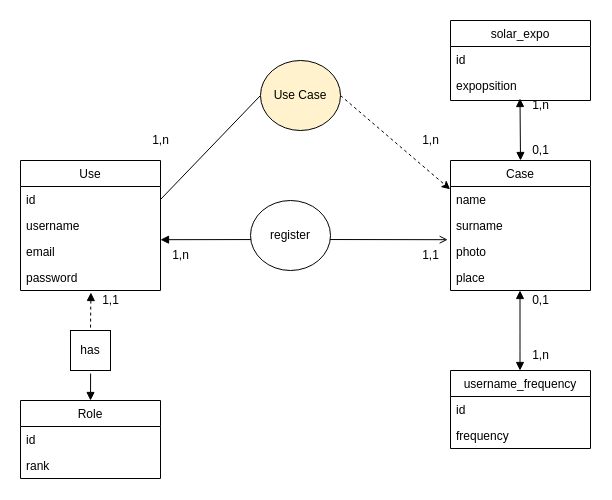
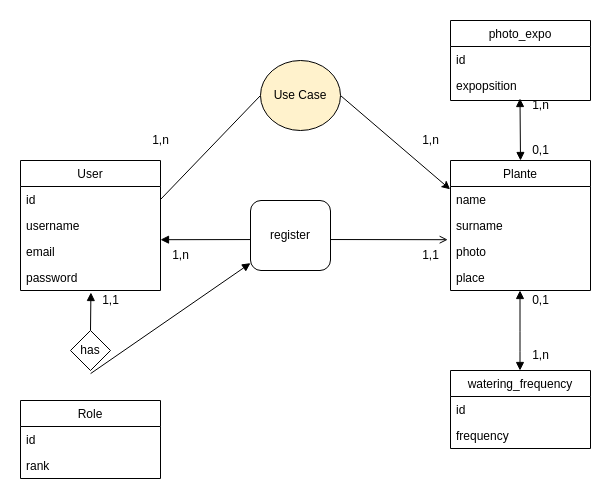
(520, 34) -> (520, 34)
(393, 141) -> (393, 141)
(90, 174) -> (90, 174)
(520, 174) -> (520, 174)
(291, 236) -> (291, 236)
(91, 316) -> (91, 316)
(91, 351) -> (91, 351)
(91, 383) -> (167, 321)
(520, 384) -> (520, 384)
